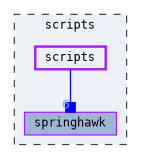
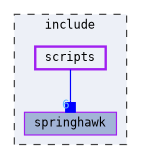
(70, 26) -> (70, 26)
